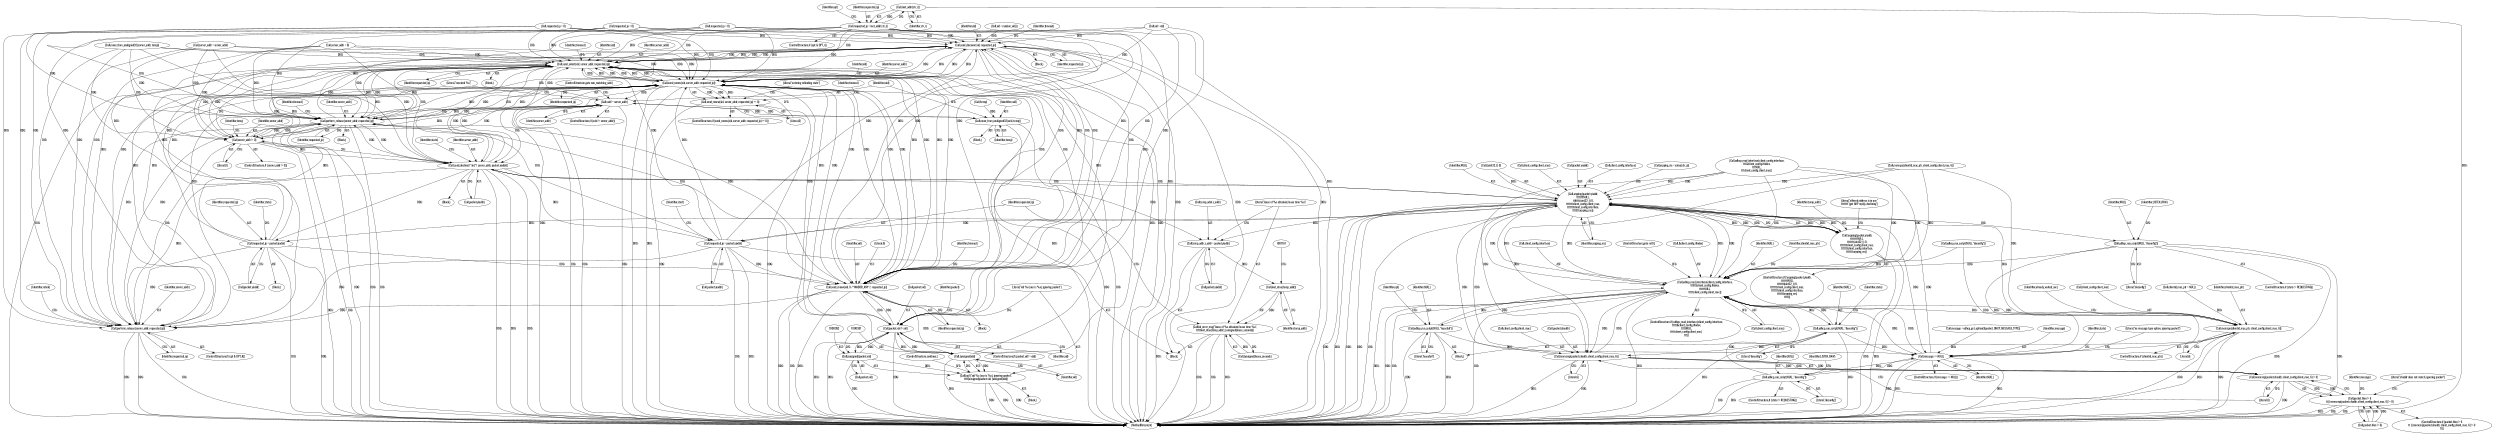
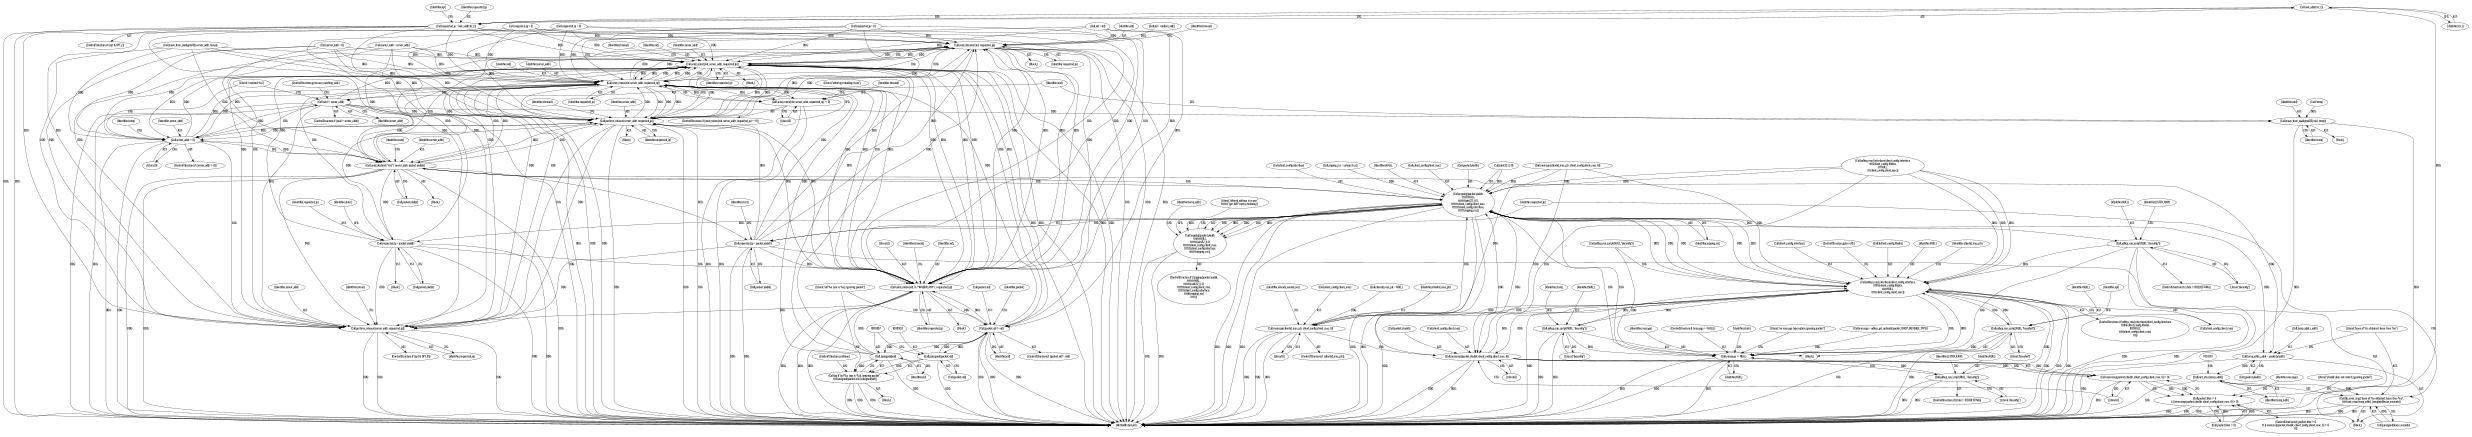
(762, 114) -> none
(813, 192) -> none
(1933, 366) -> (1712, 342)
none -> (1674, 423)
